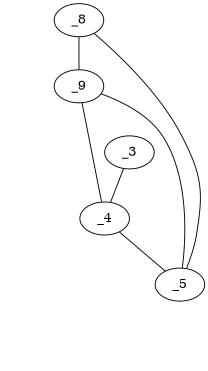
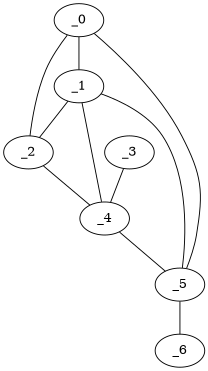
(79, 20) -> (79, 20)
(79, 86) -> (79, 86)
none -> (28, 152)
none -> (180, 351)
